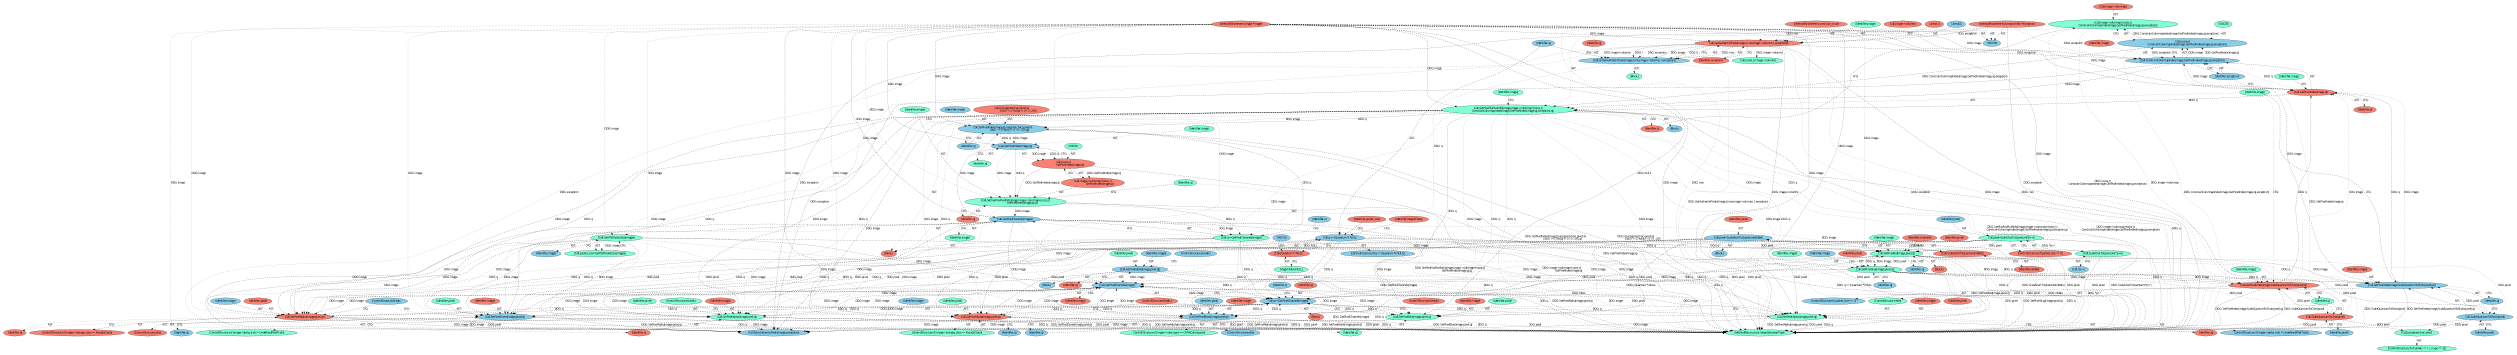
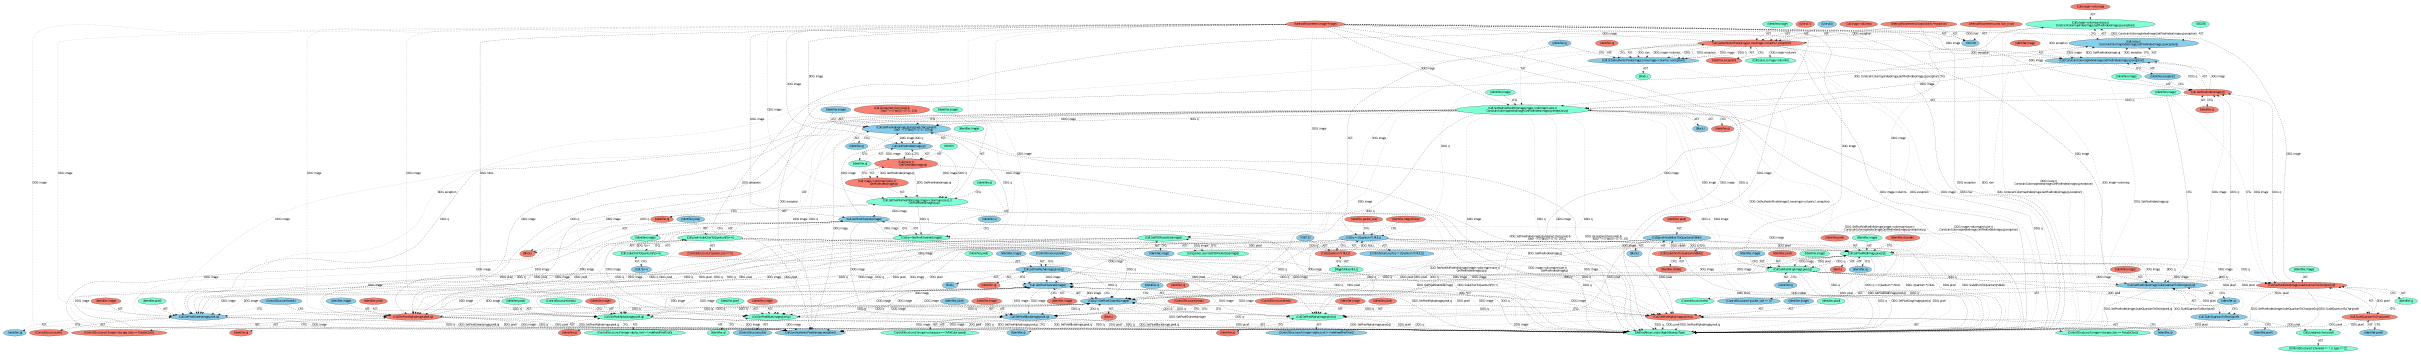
none -> (910, 262)
(2236, 293) -> (2282, 293)
